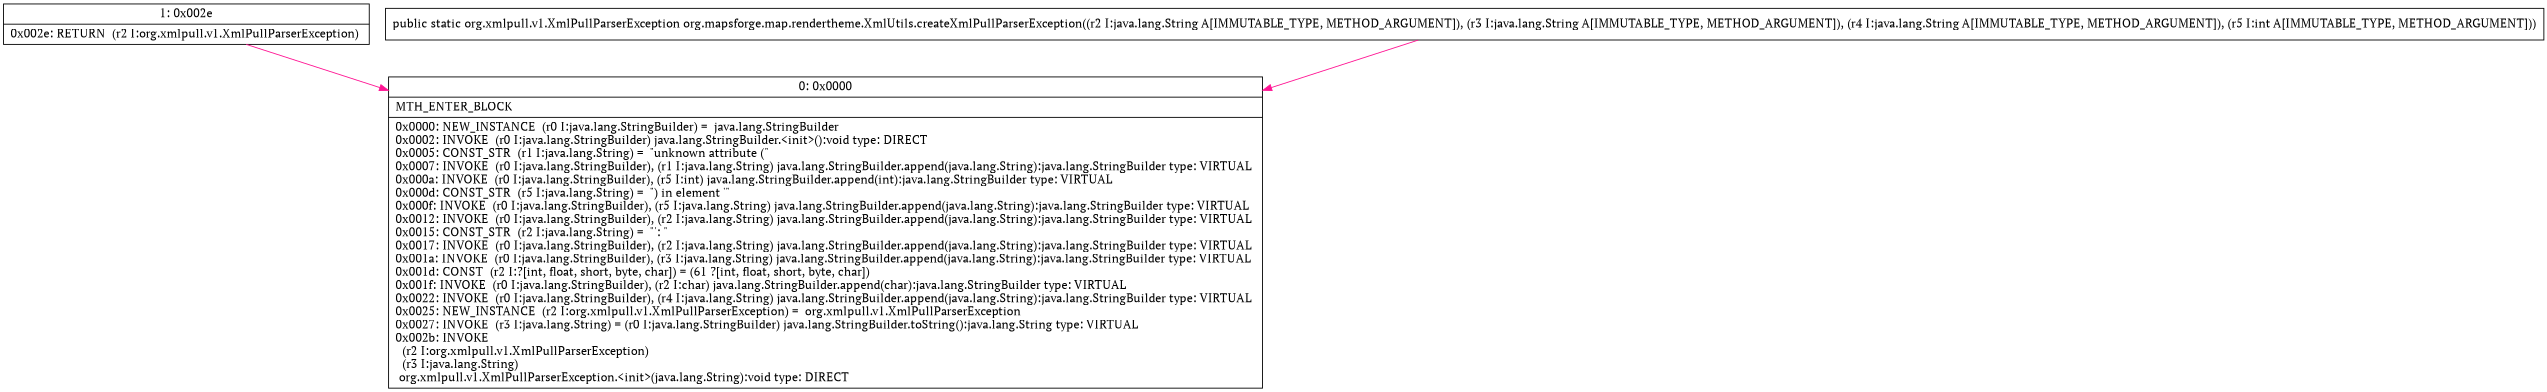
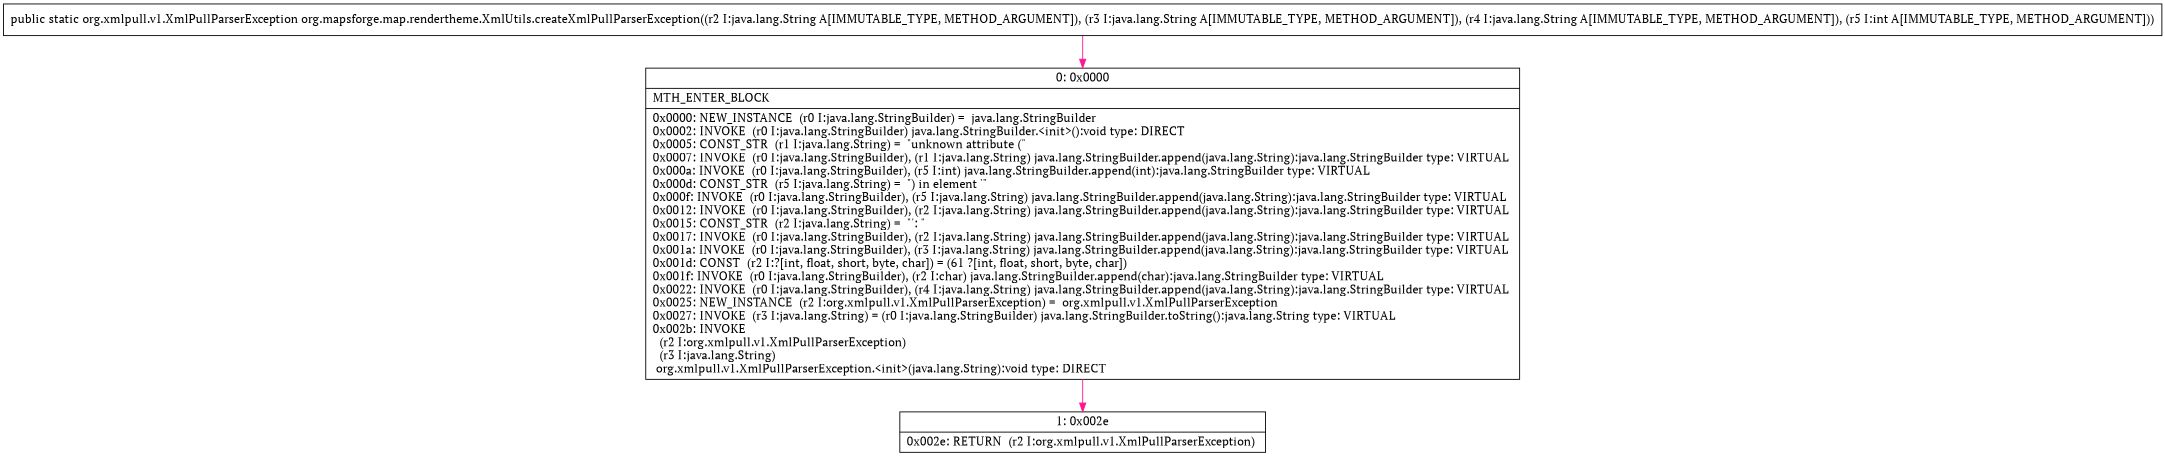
(313, 66) -> (1083, 391)
